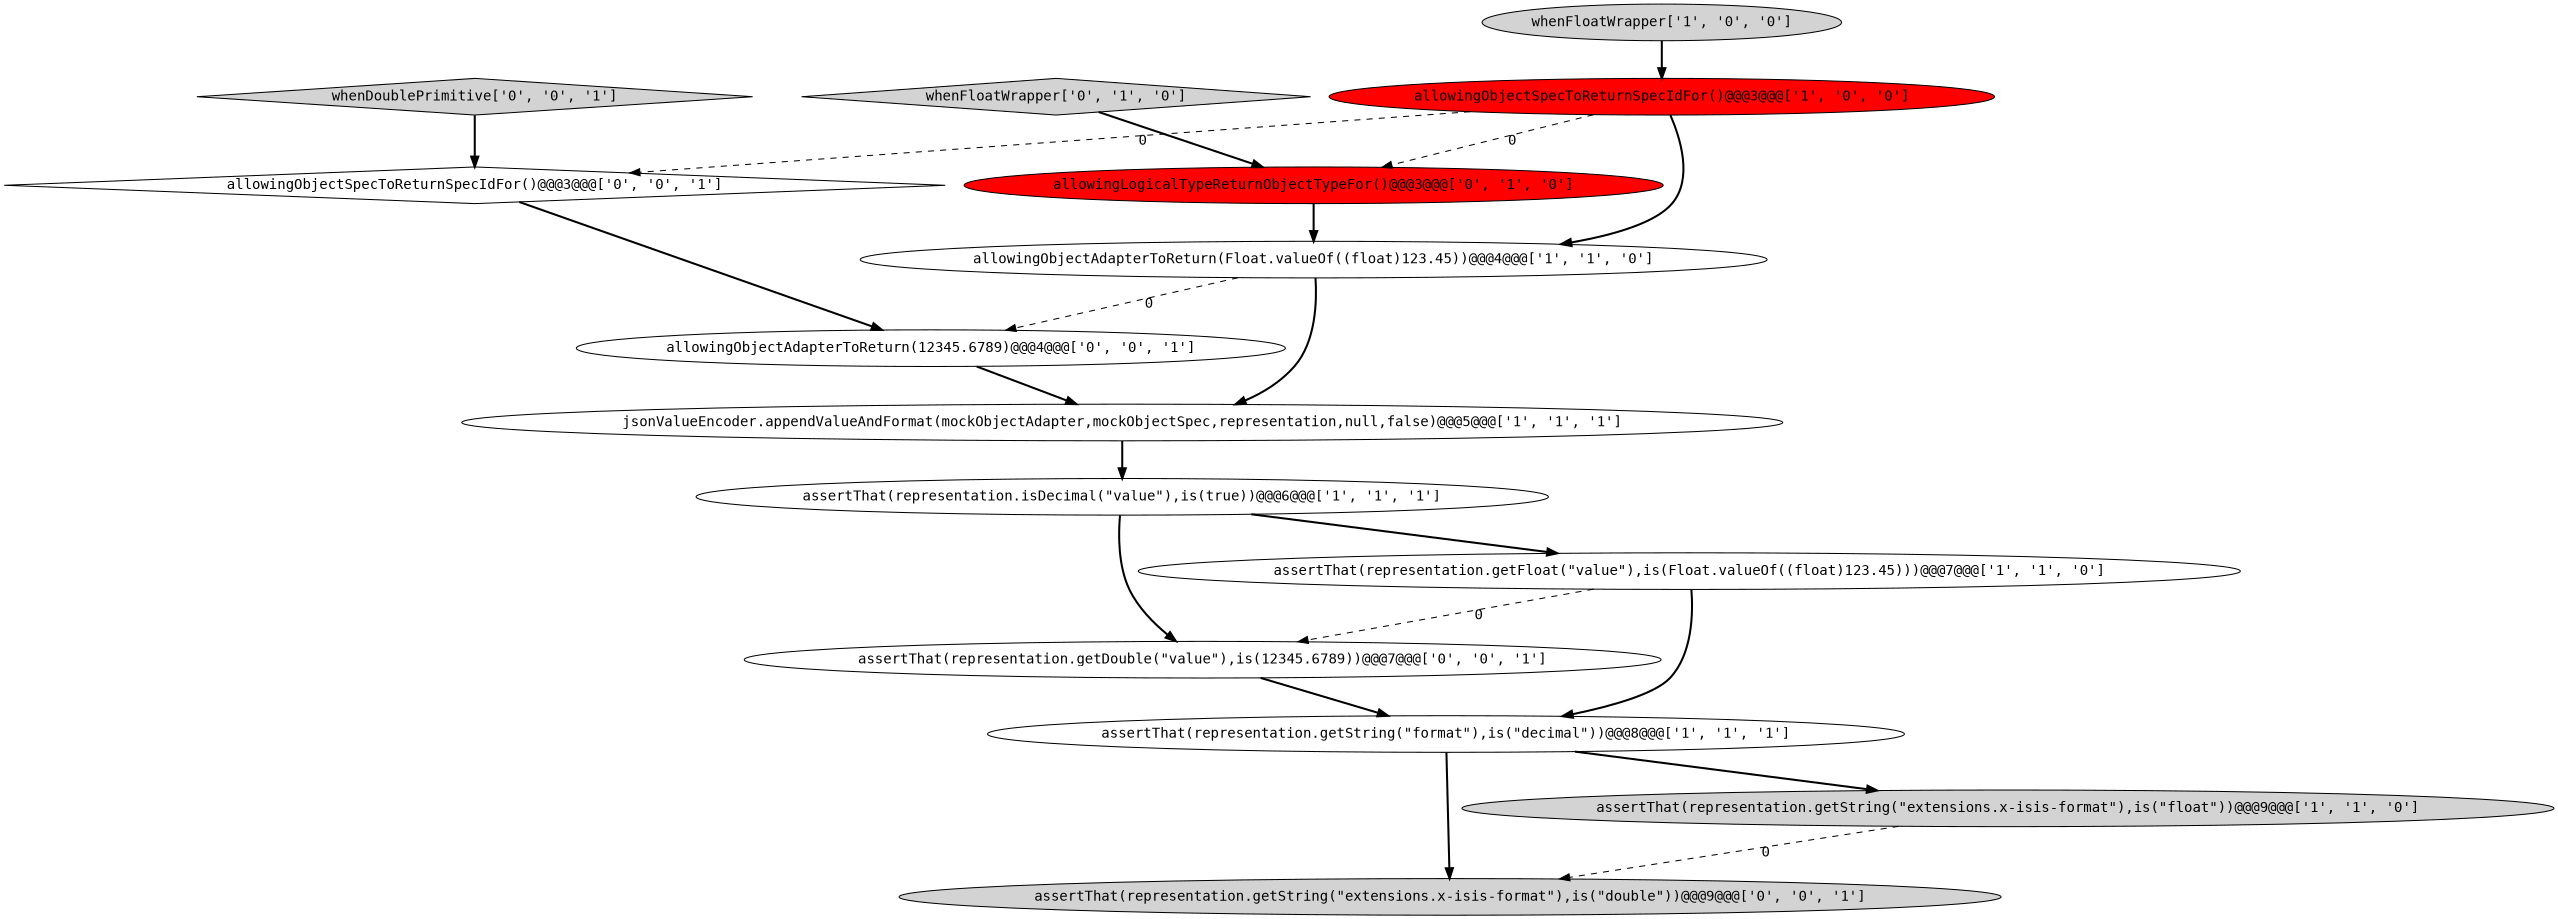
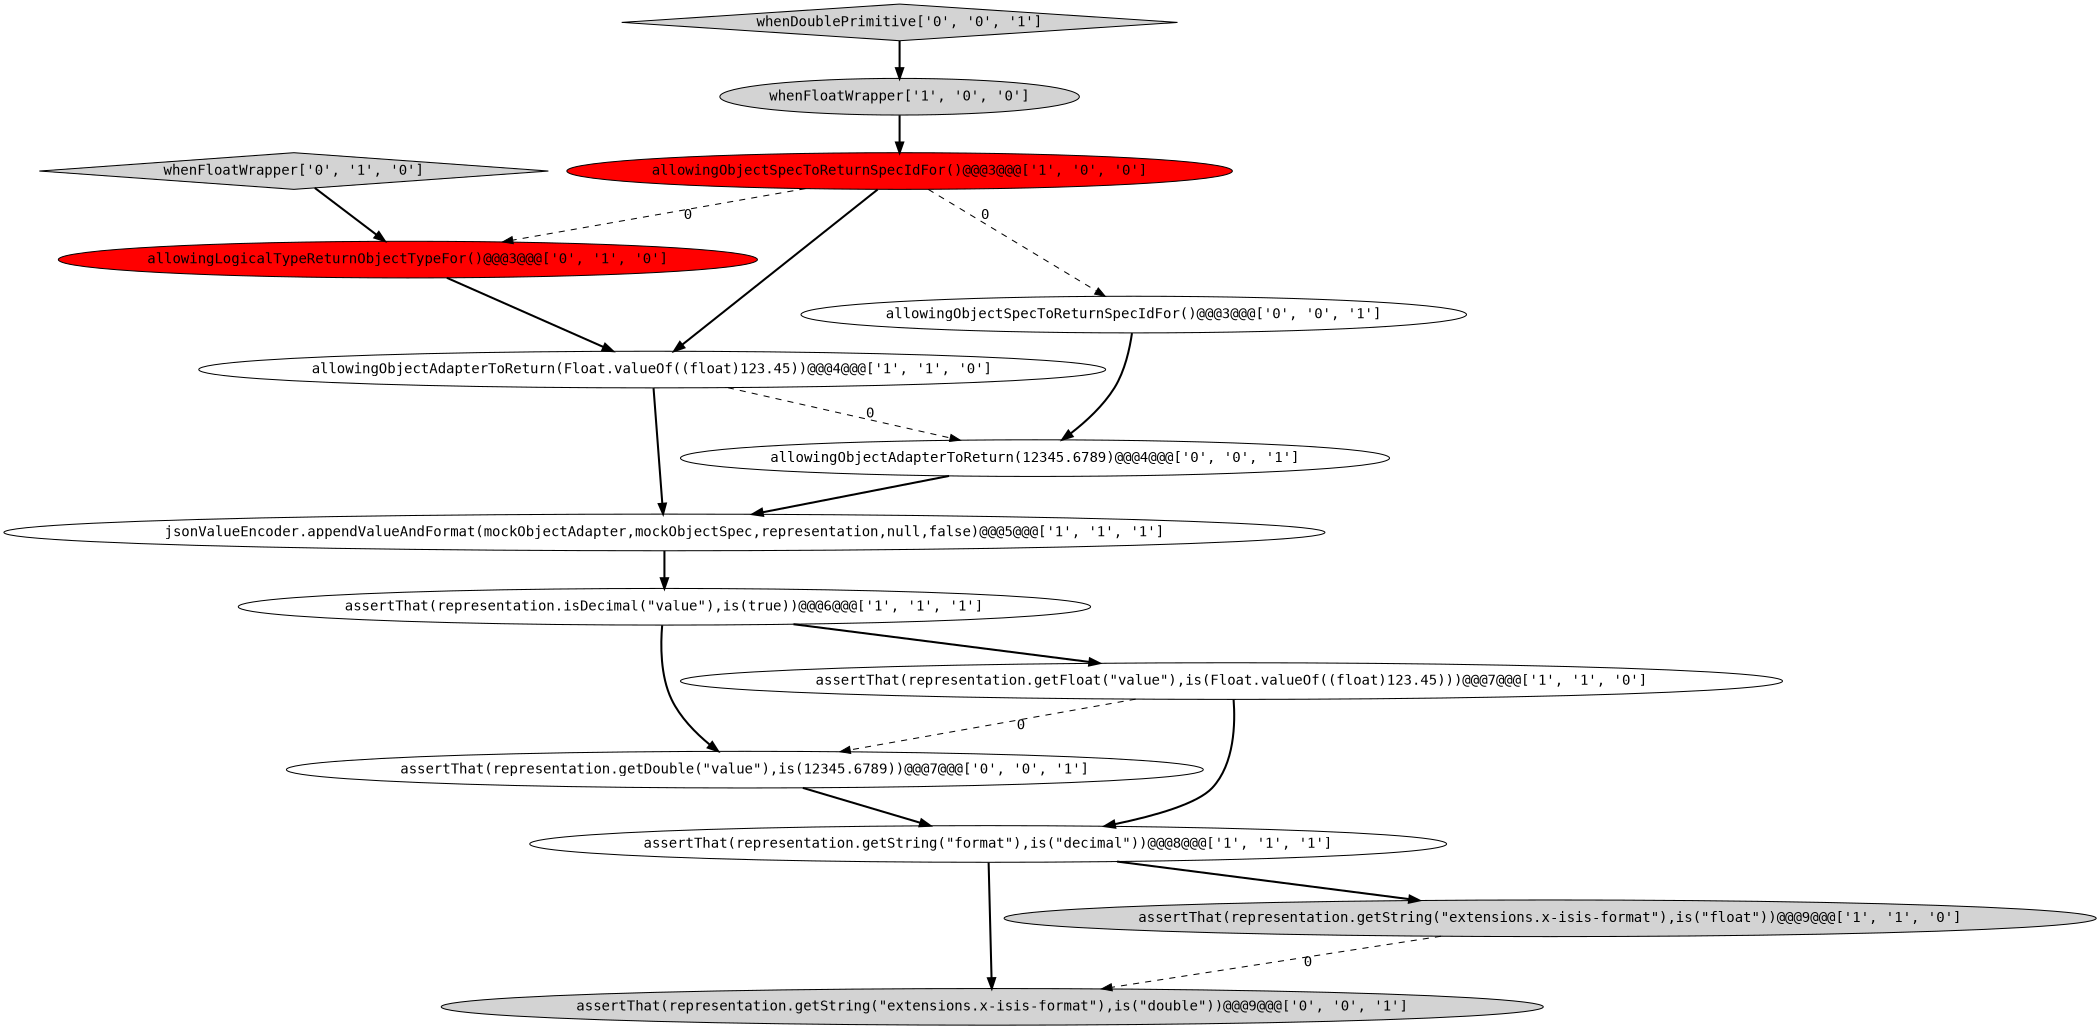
(475, 136) -> (900, 55)
(475, 185) -> (1134, 315)
